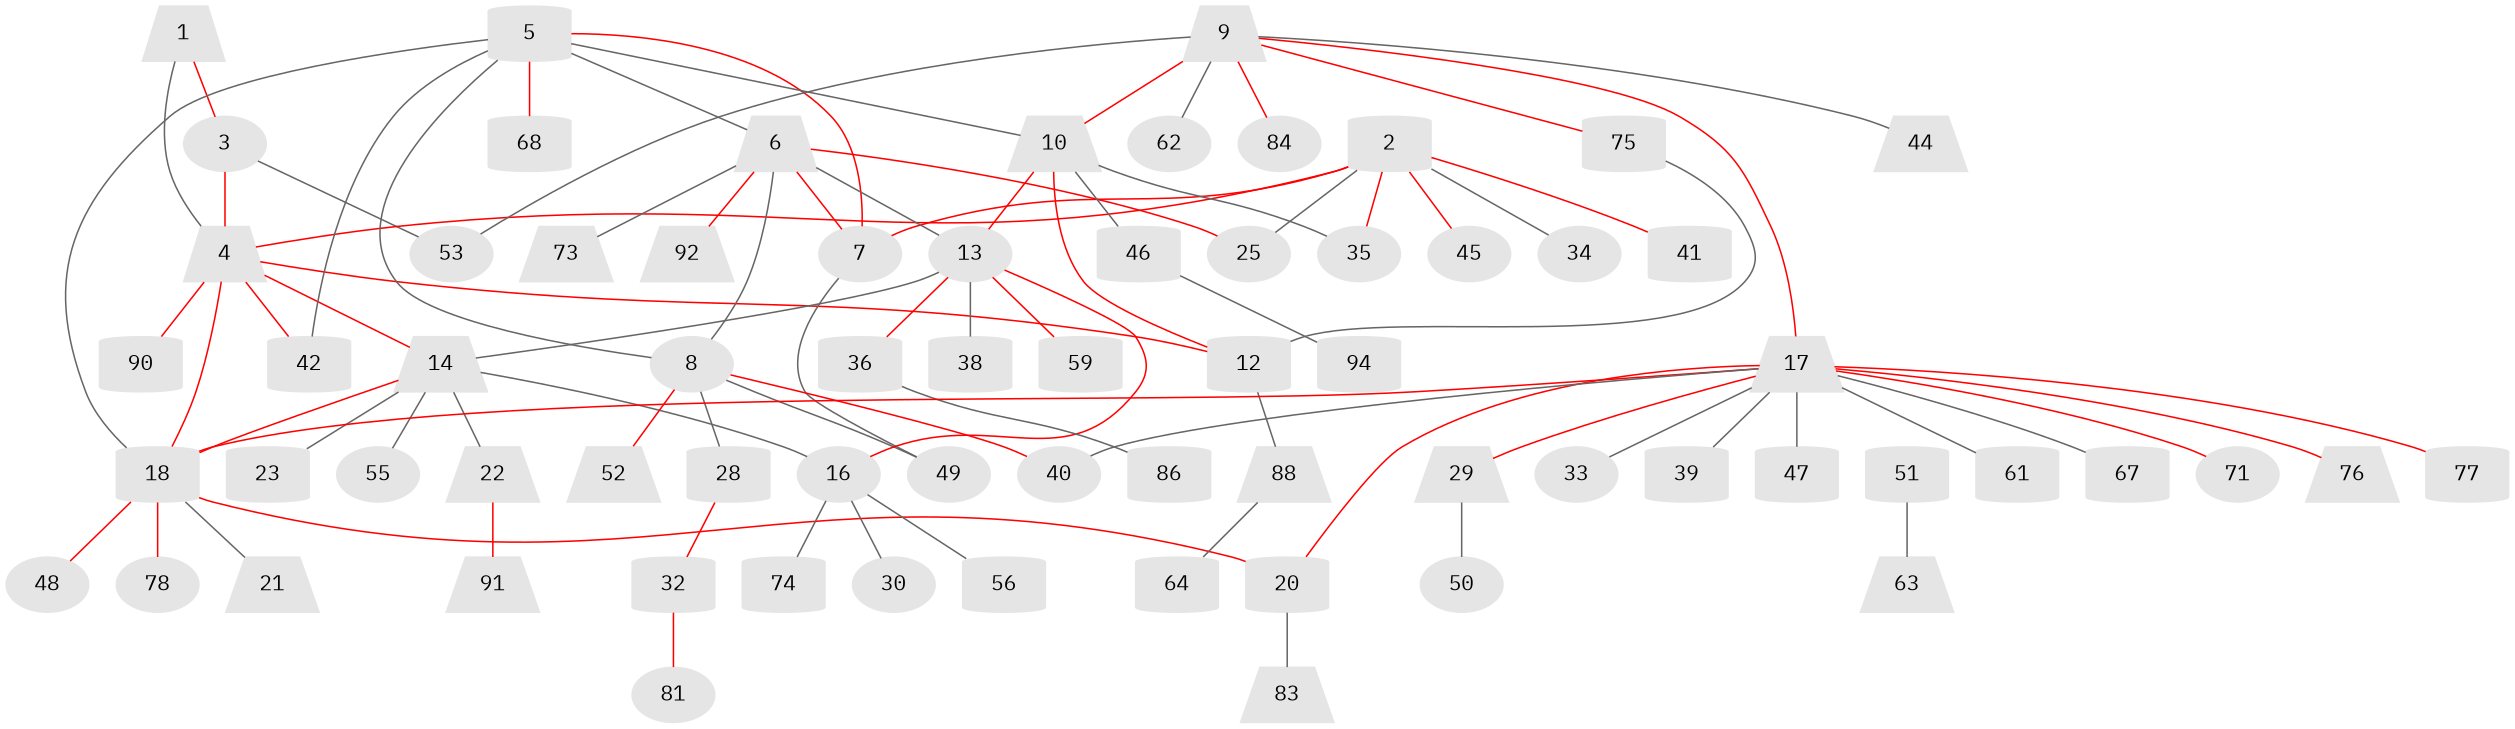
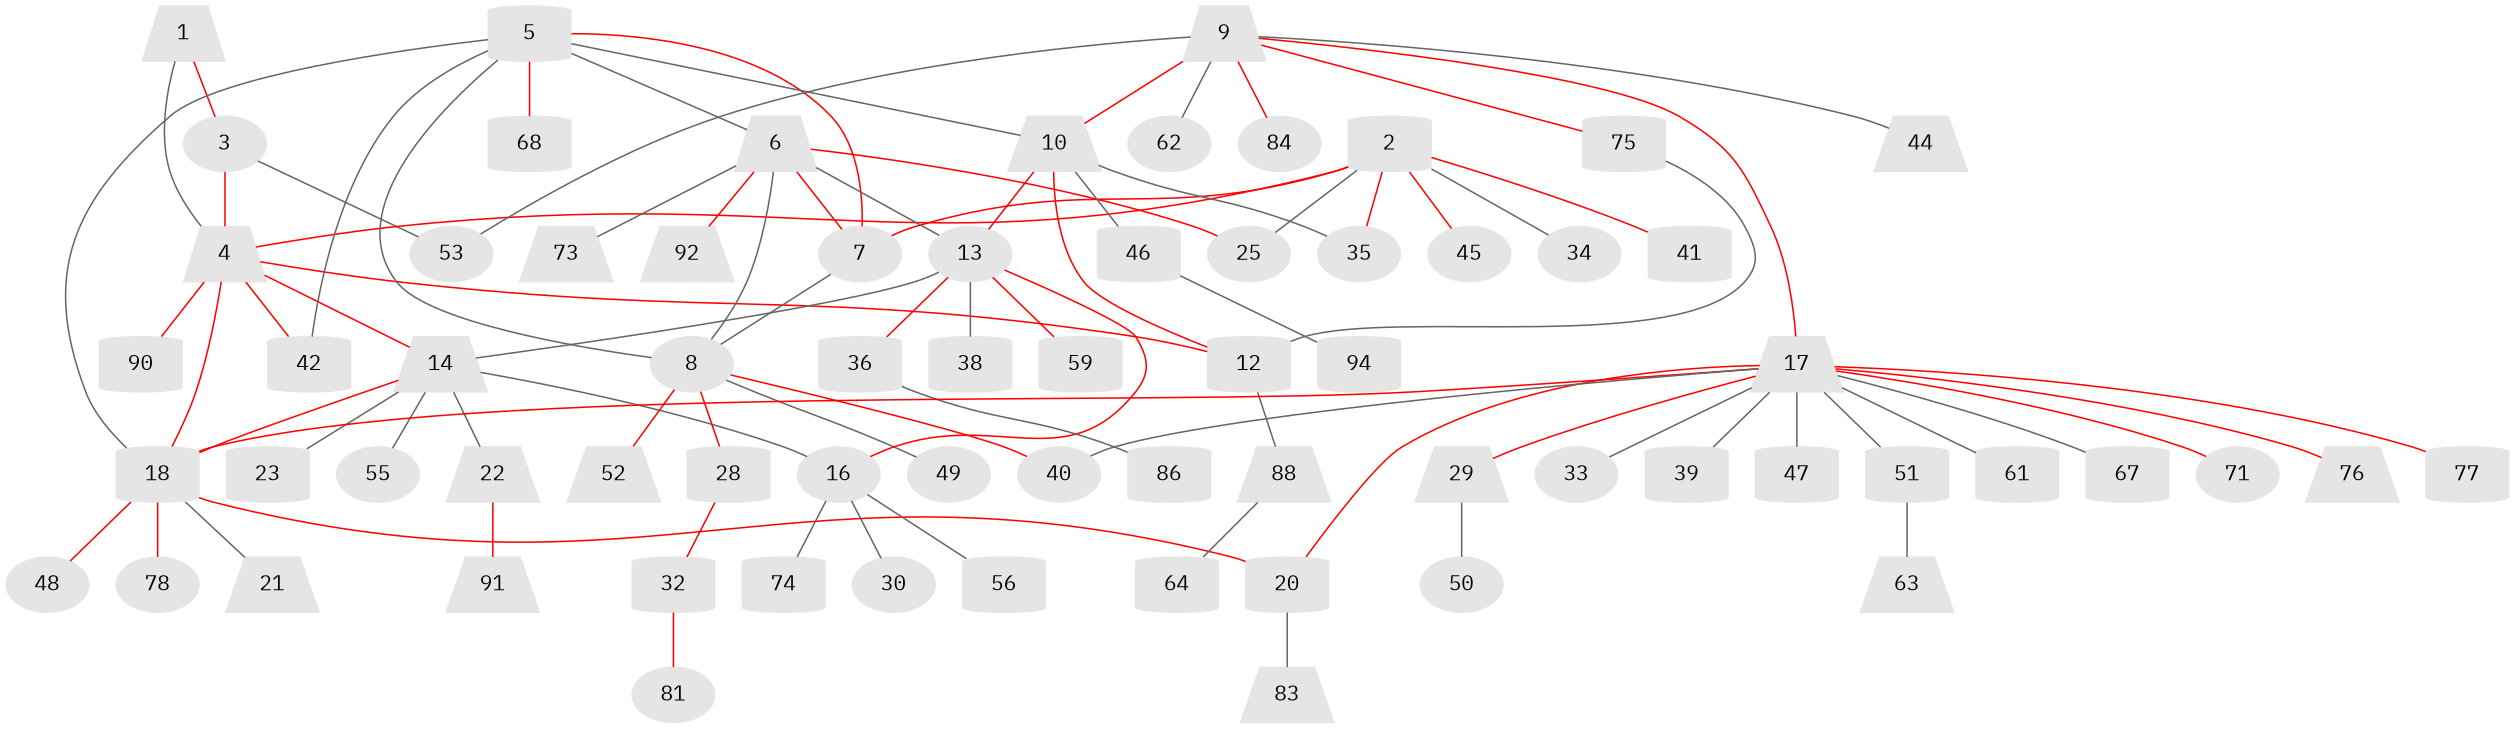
(801, 382) -> (798, 295)
(708, 414) -> (708, 414)
none -> (1852, 420)
